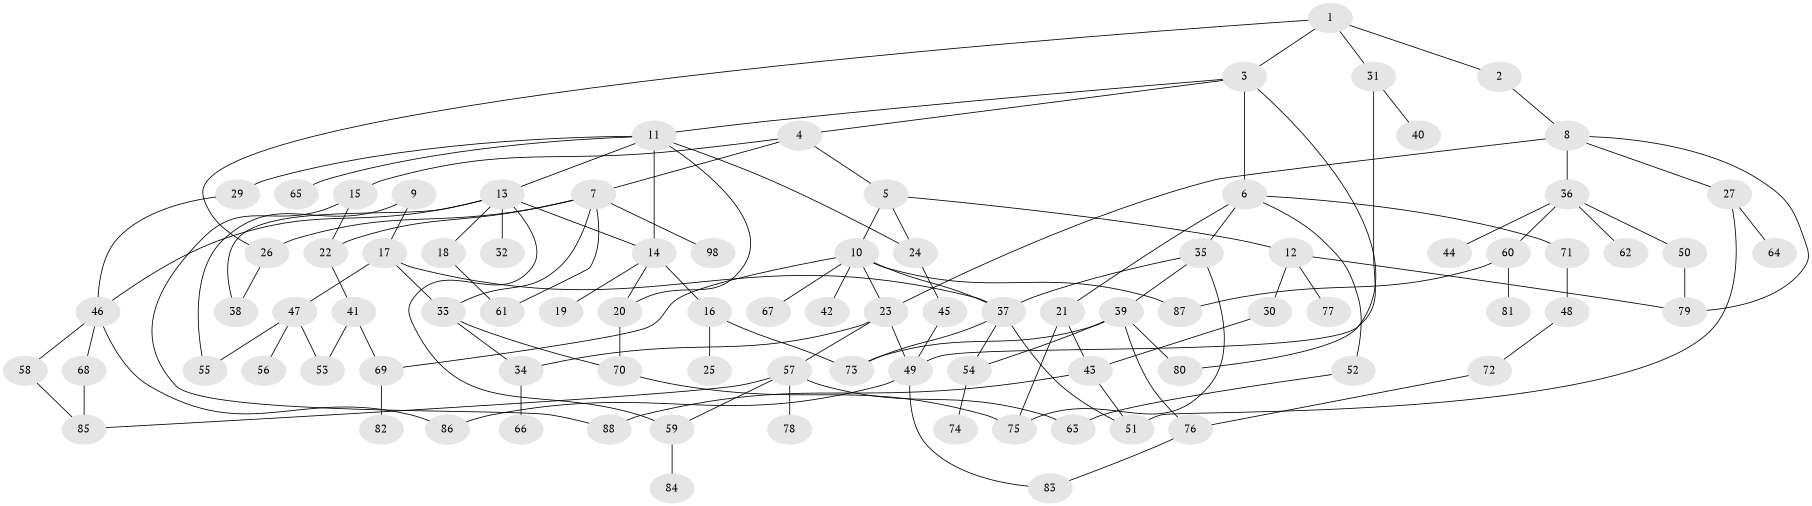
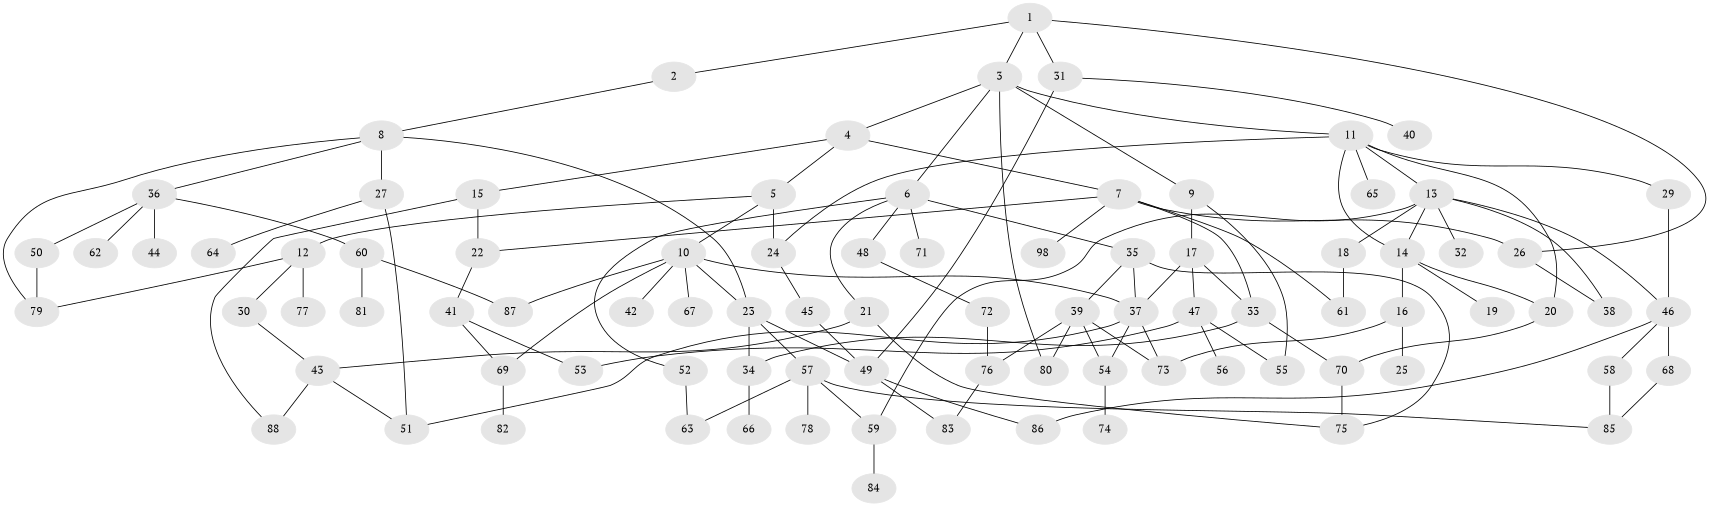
none -> (1096, 136)
(1567, 283) -> (885, 224)
